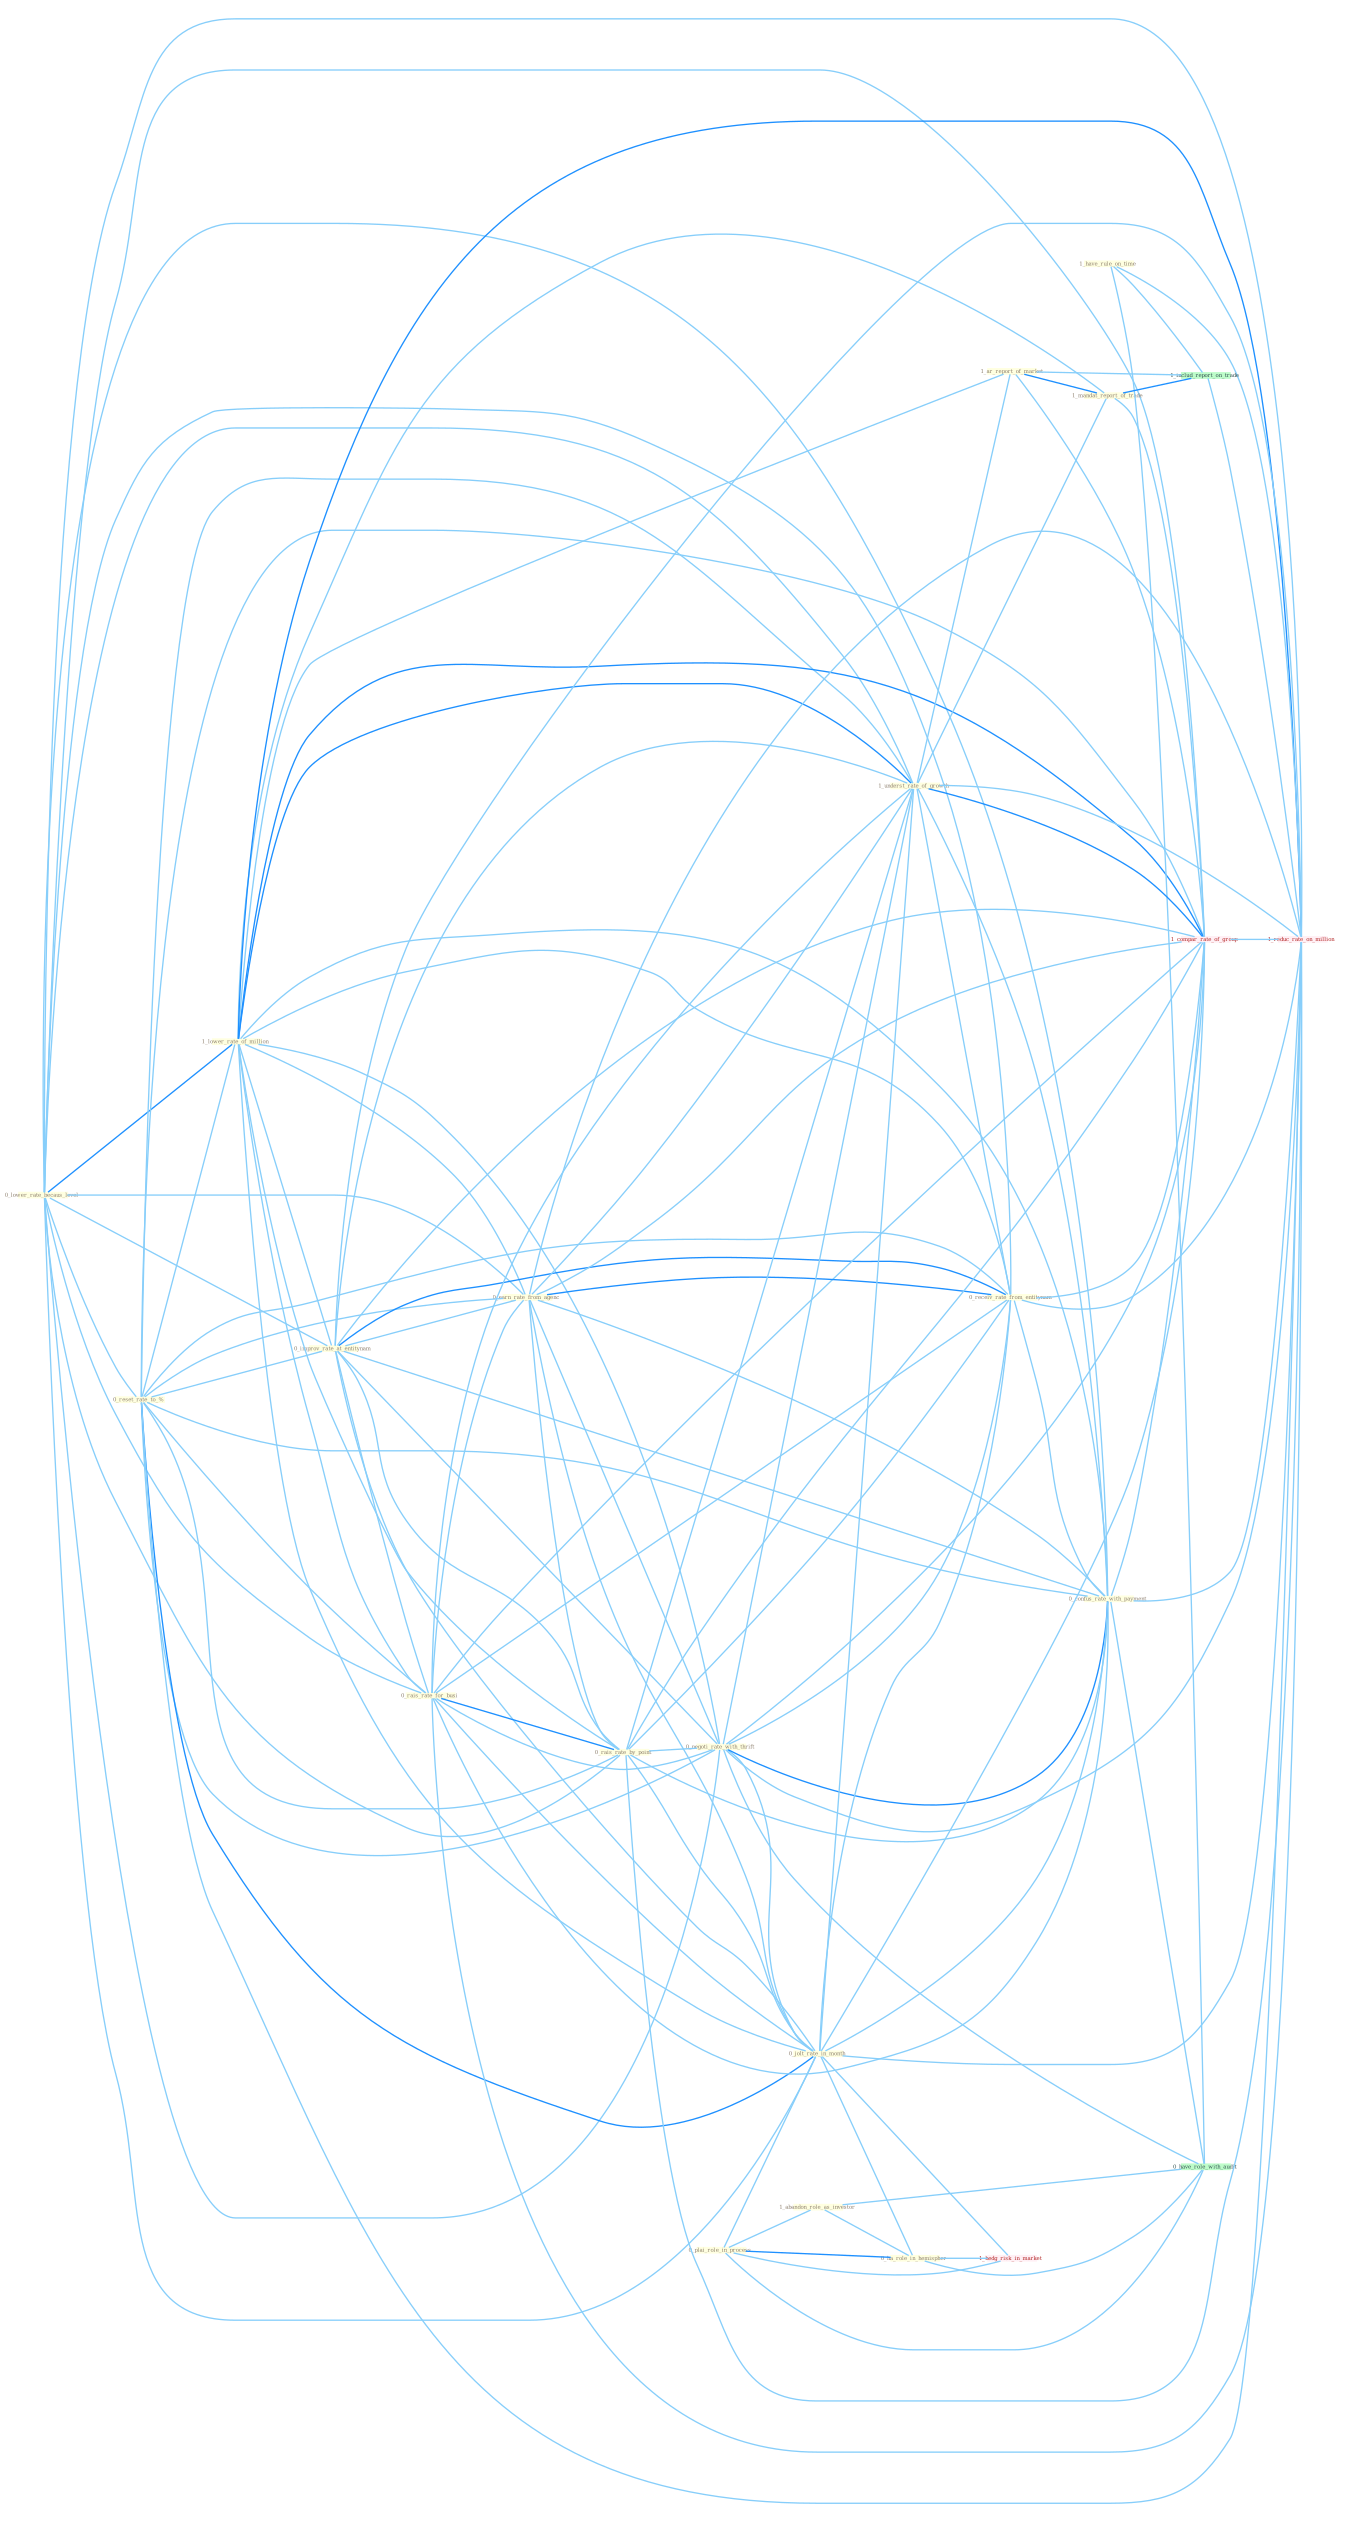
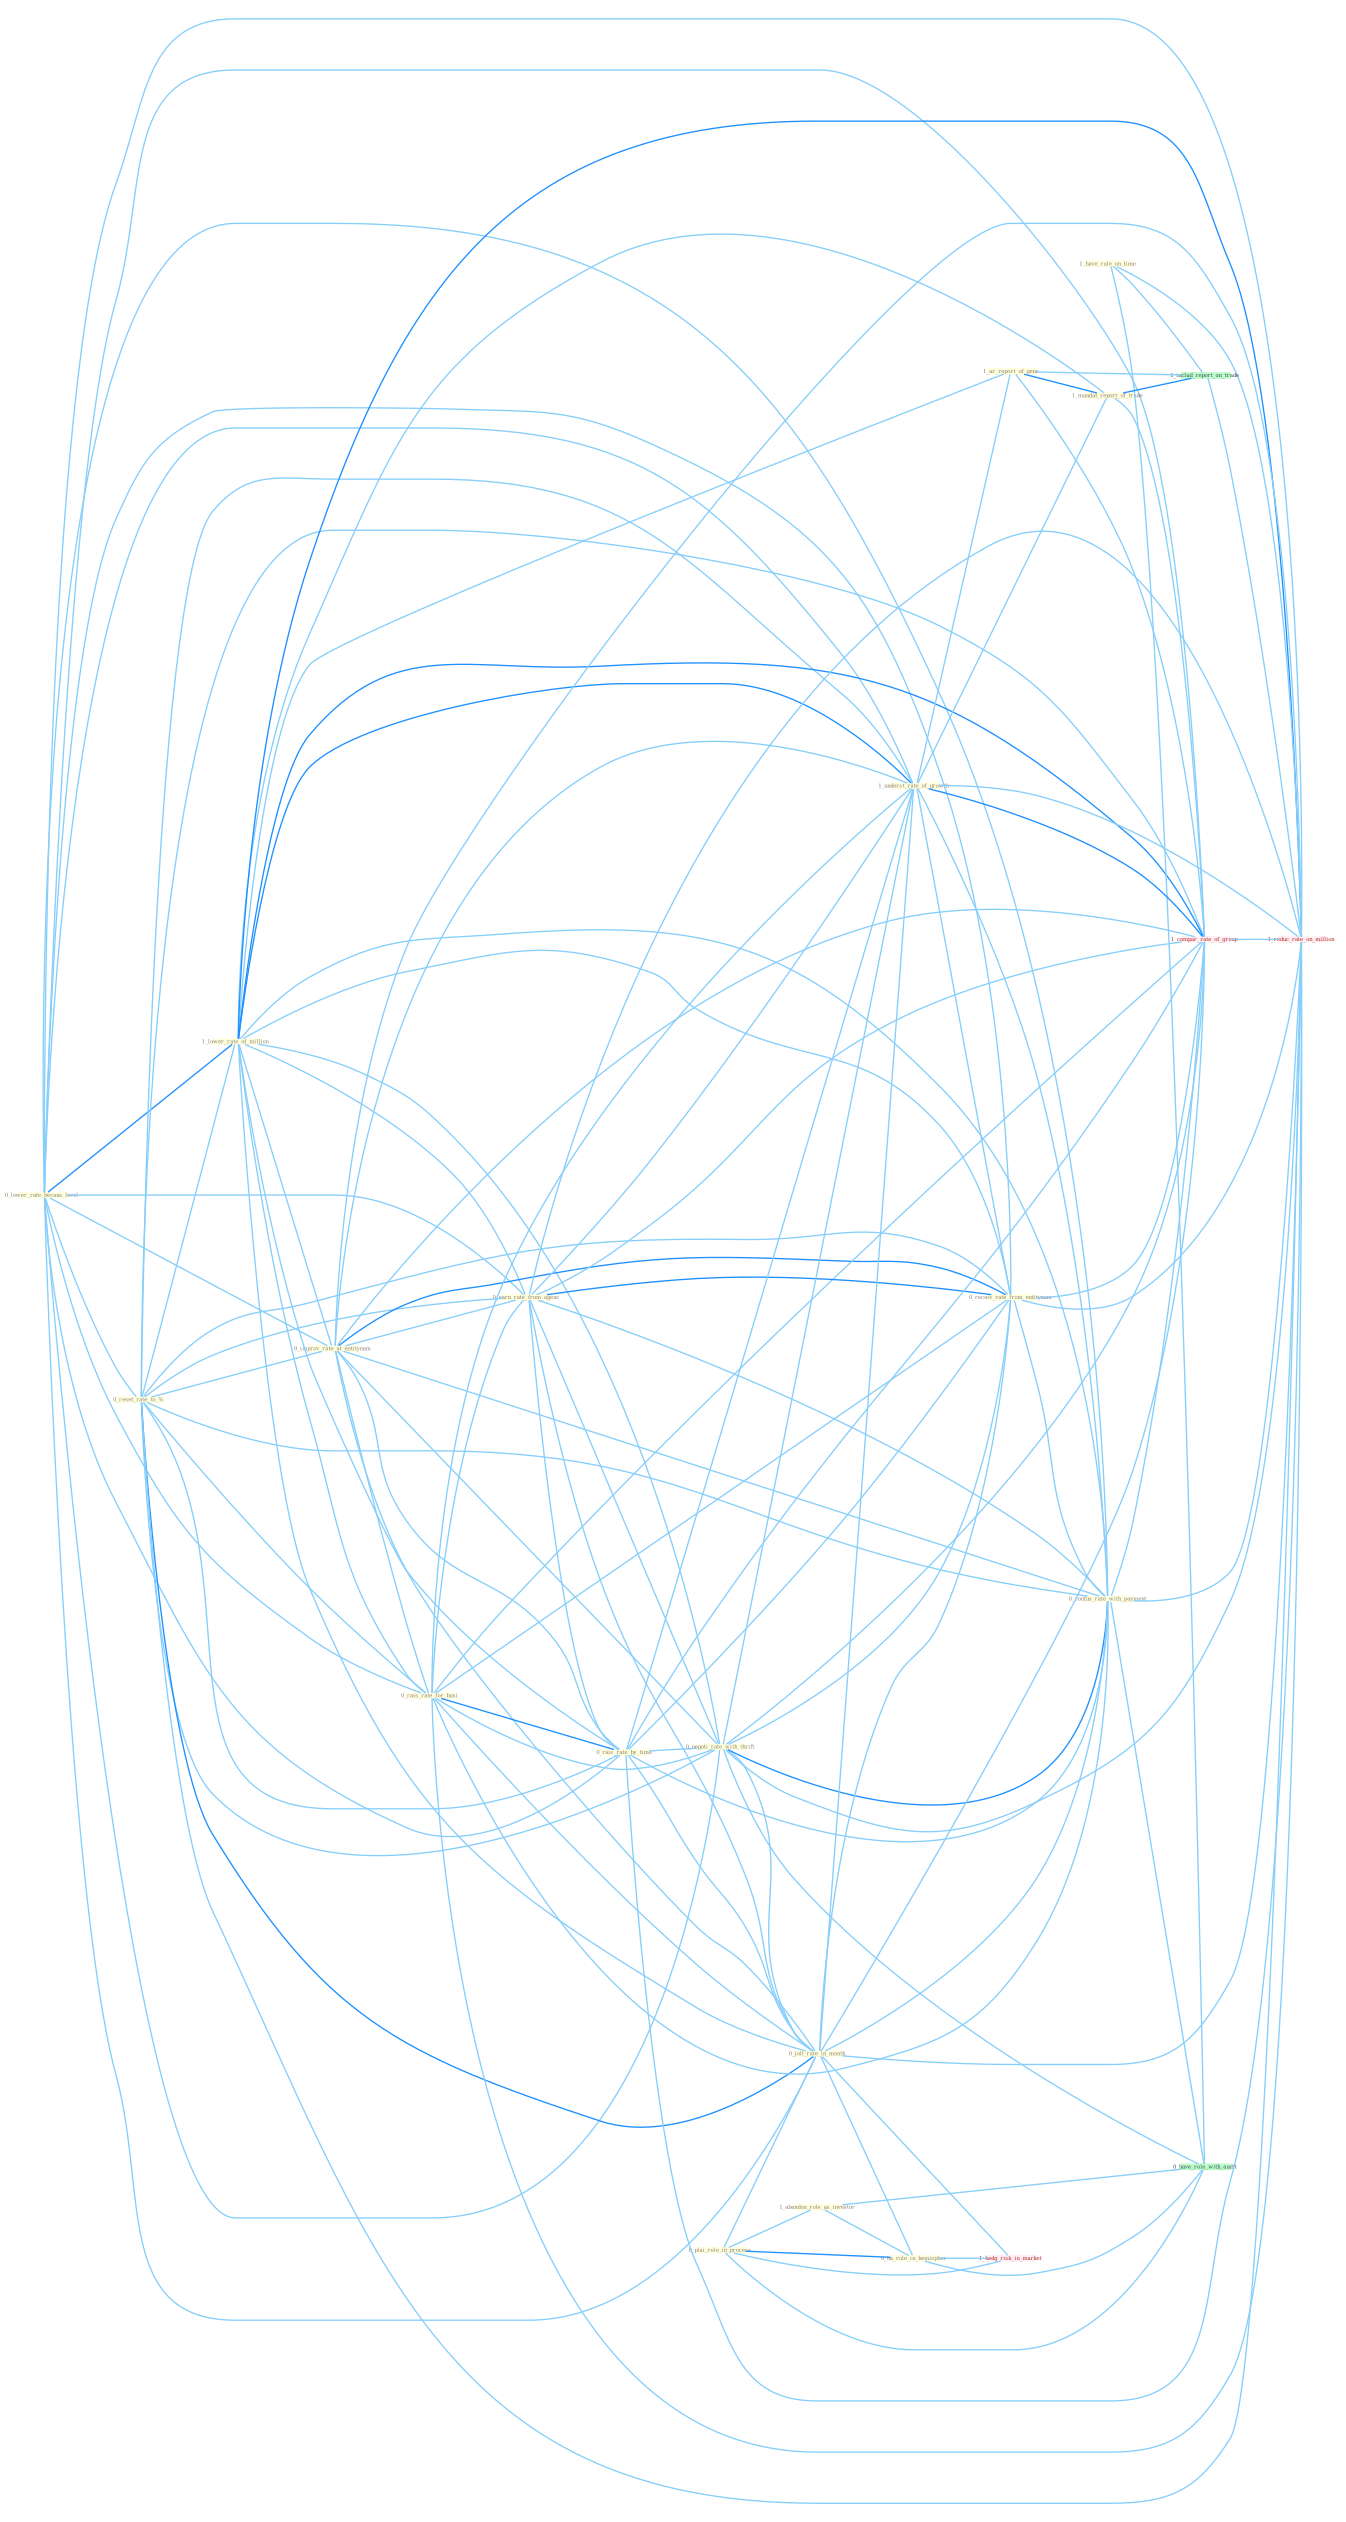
(1012, 371) -> (1012, 371)
(624, 1752) -> (624, 1752)
